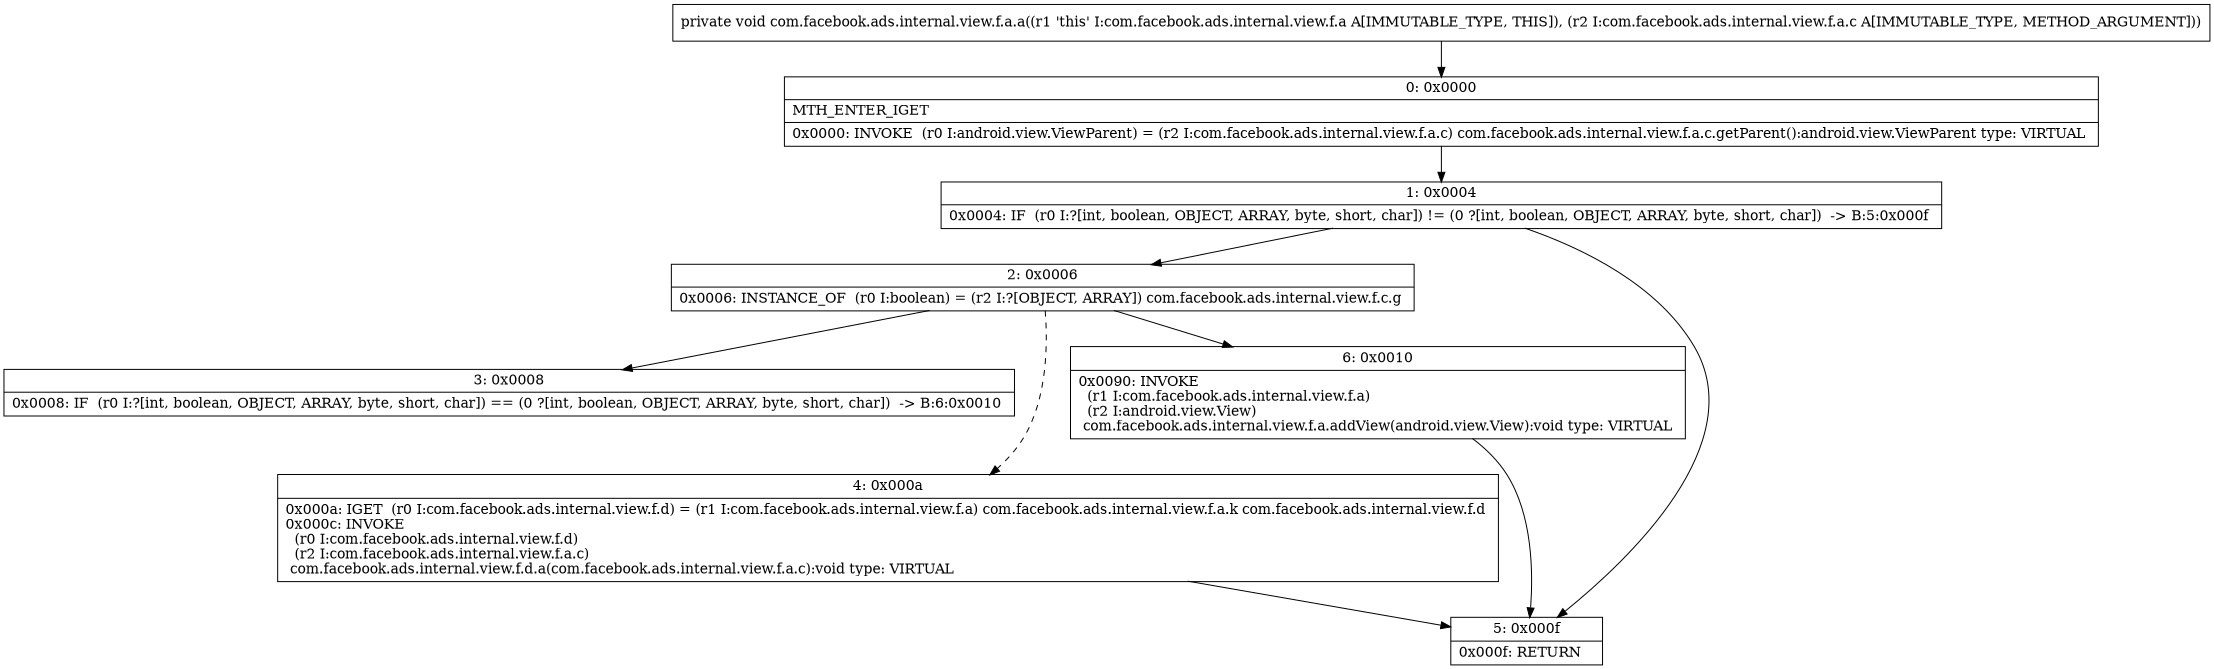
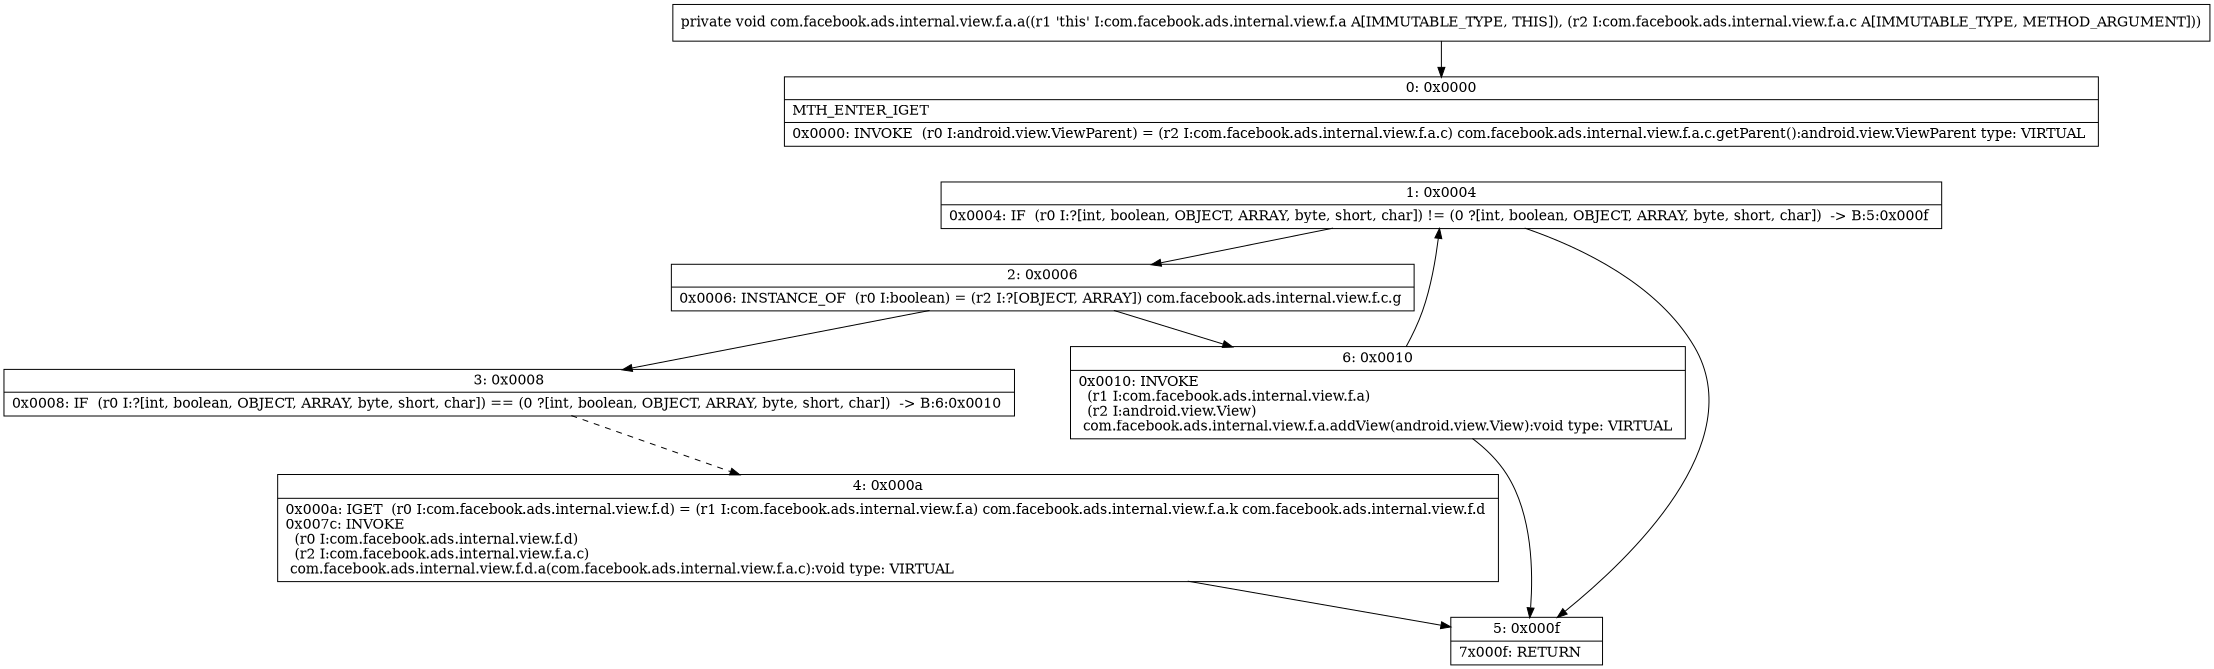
(1441, 159) -> (1428, 294)
(1143, 382) -> (1143, 382)
(1040, 396) -> (651, 444)
(350, 525) -> (350, 525)
(1527, 653) -> (1527, 653)
